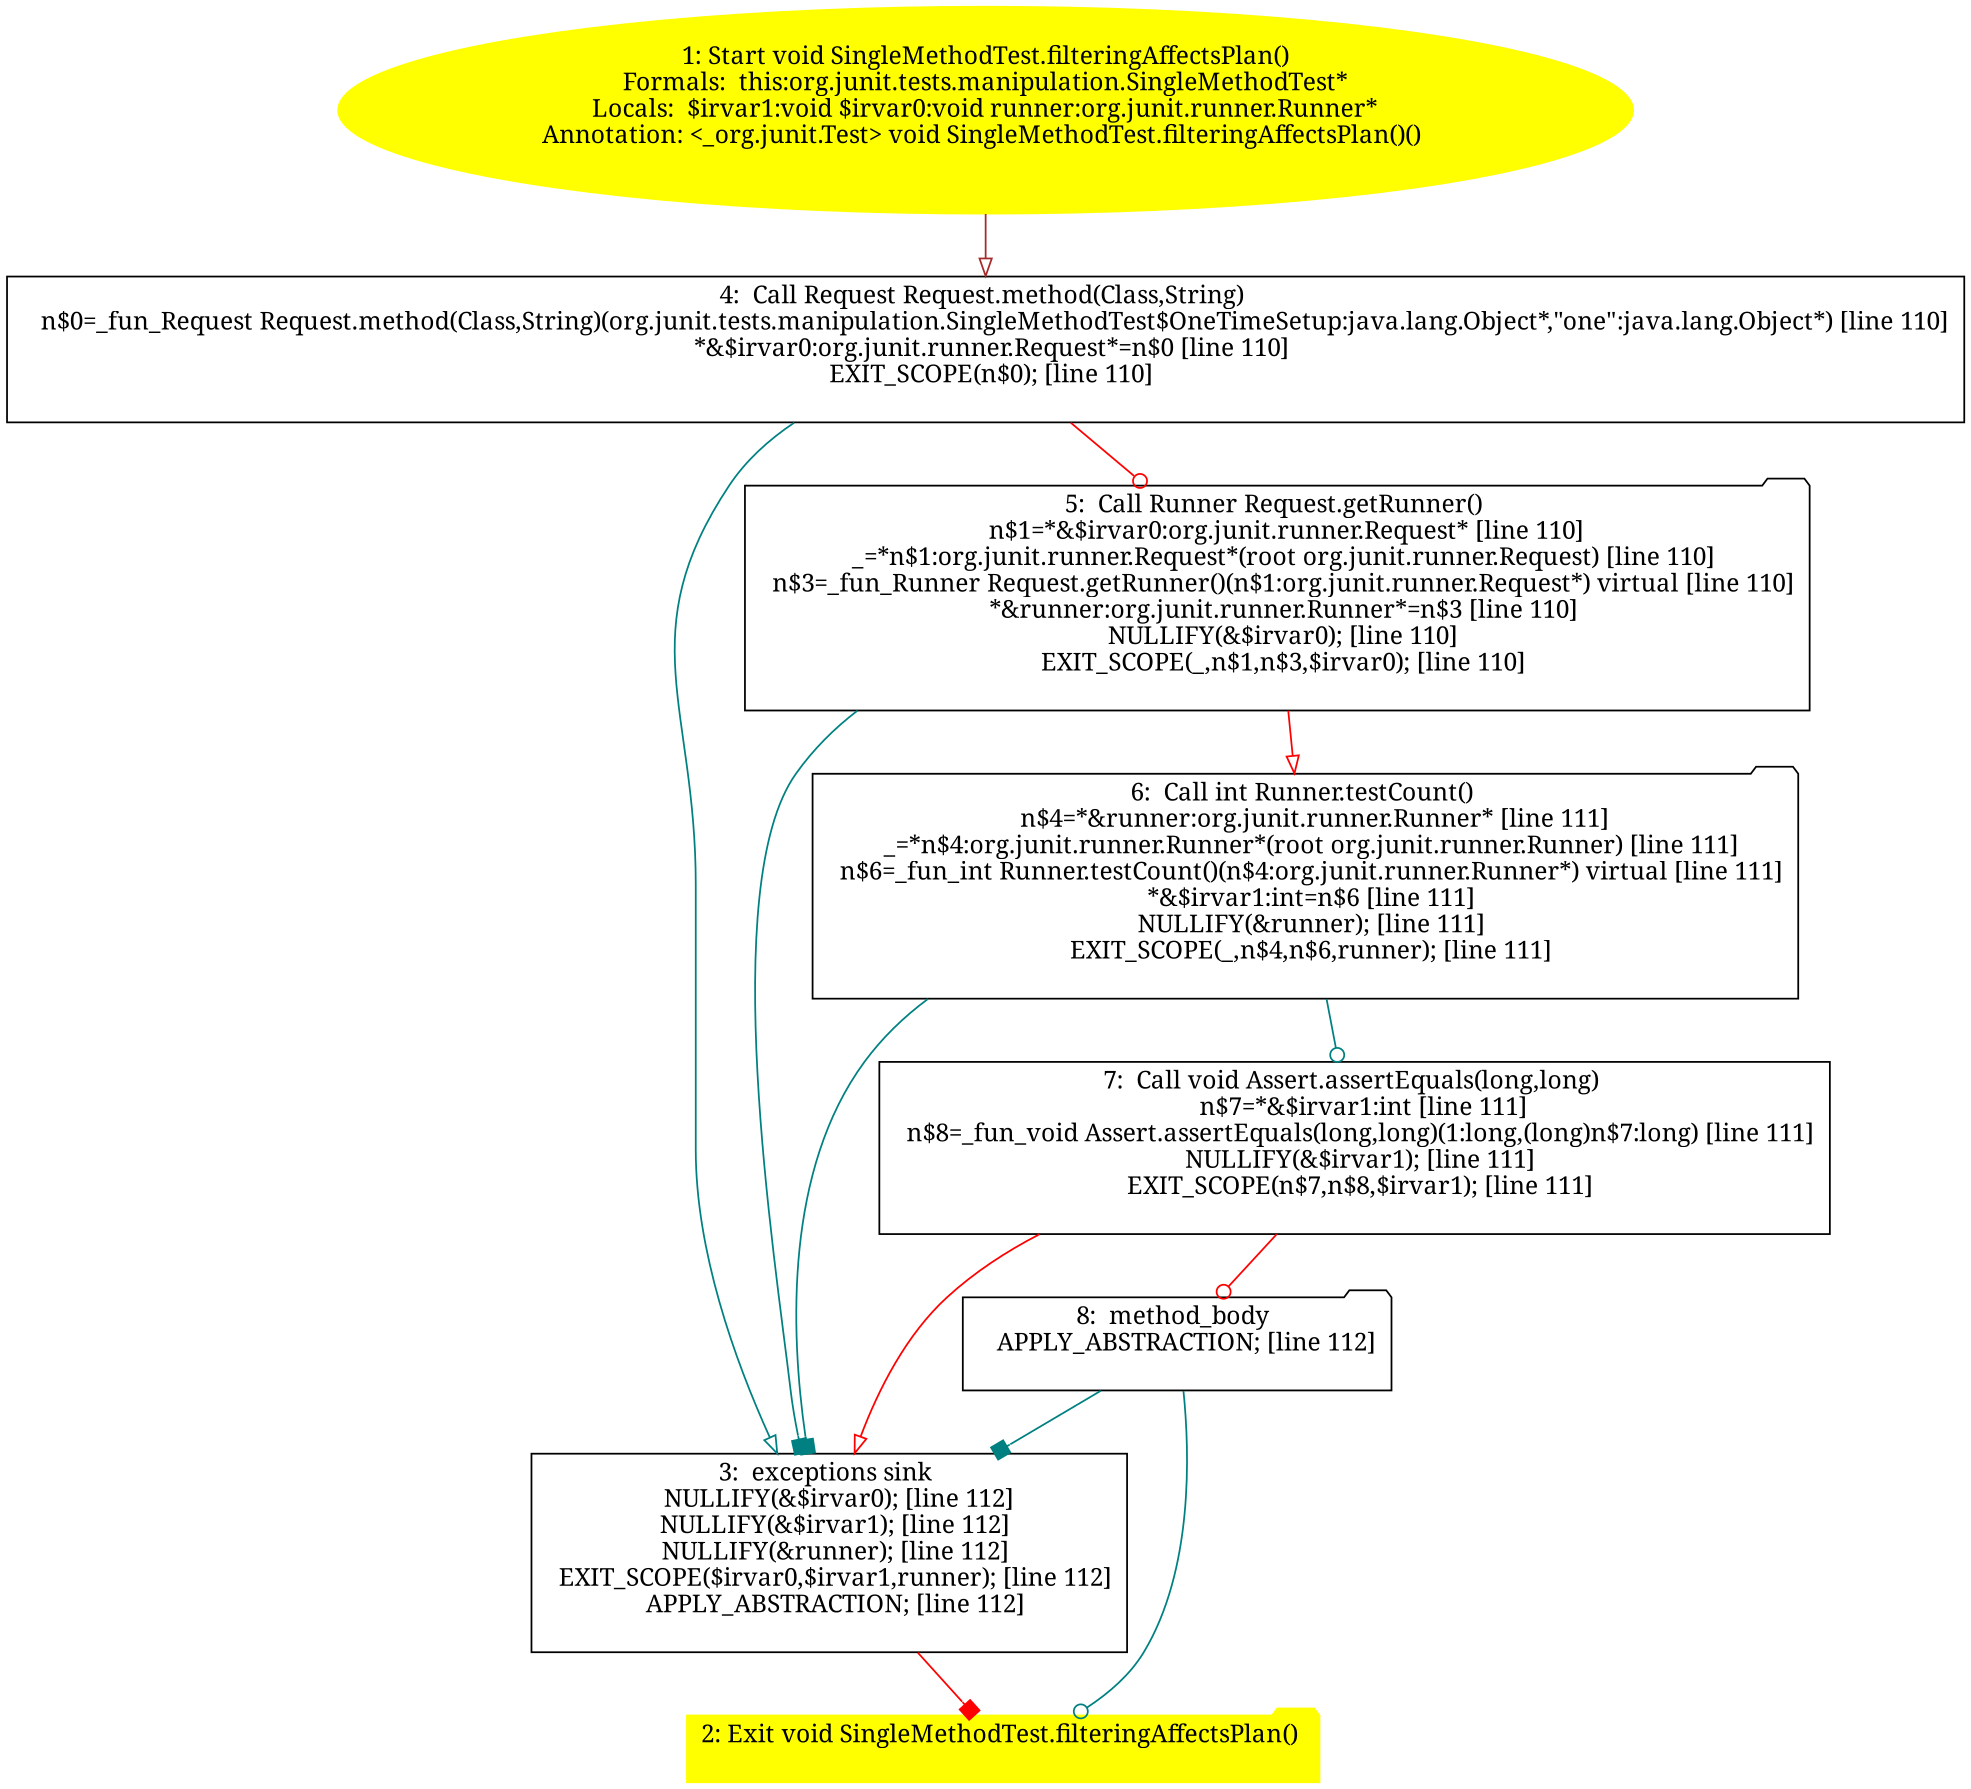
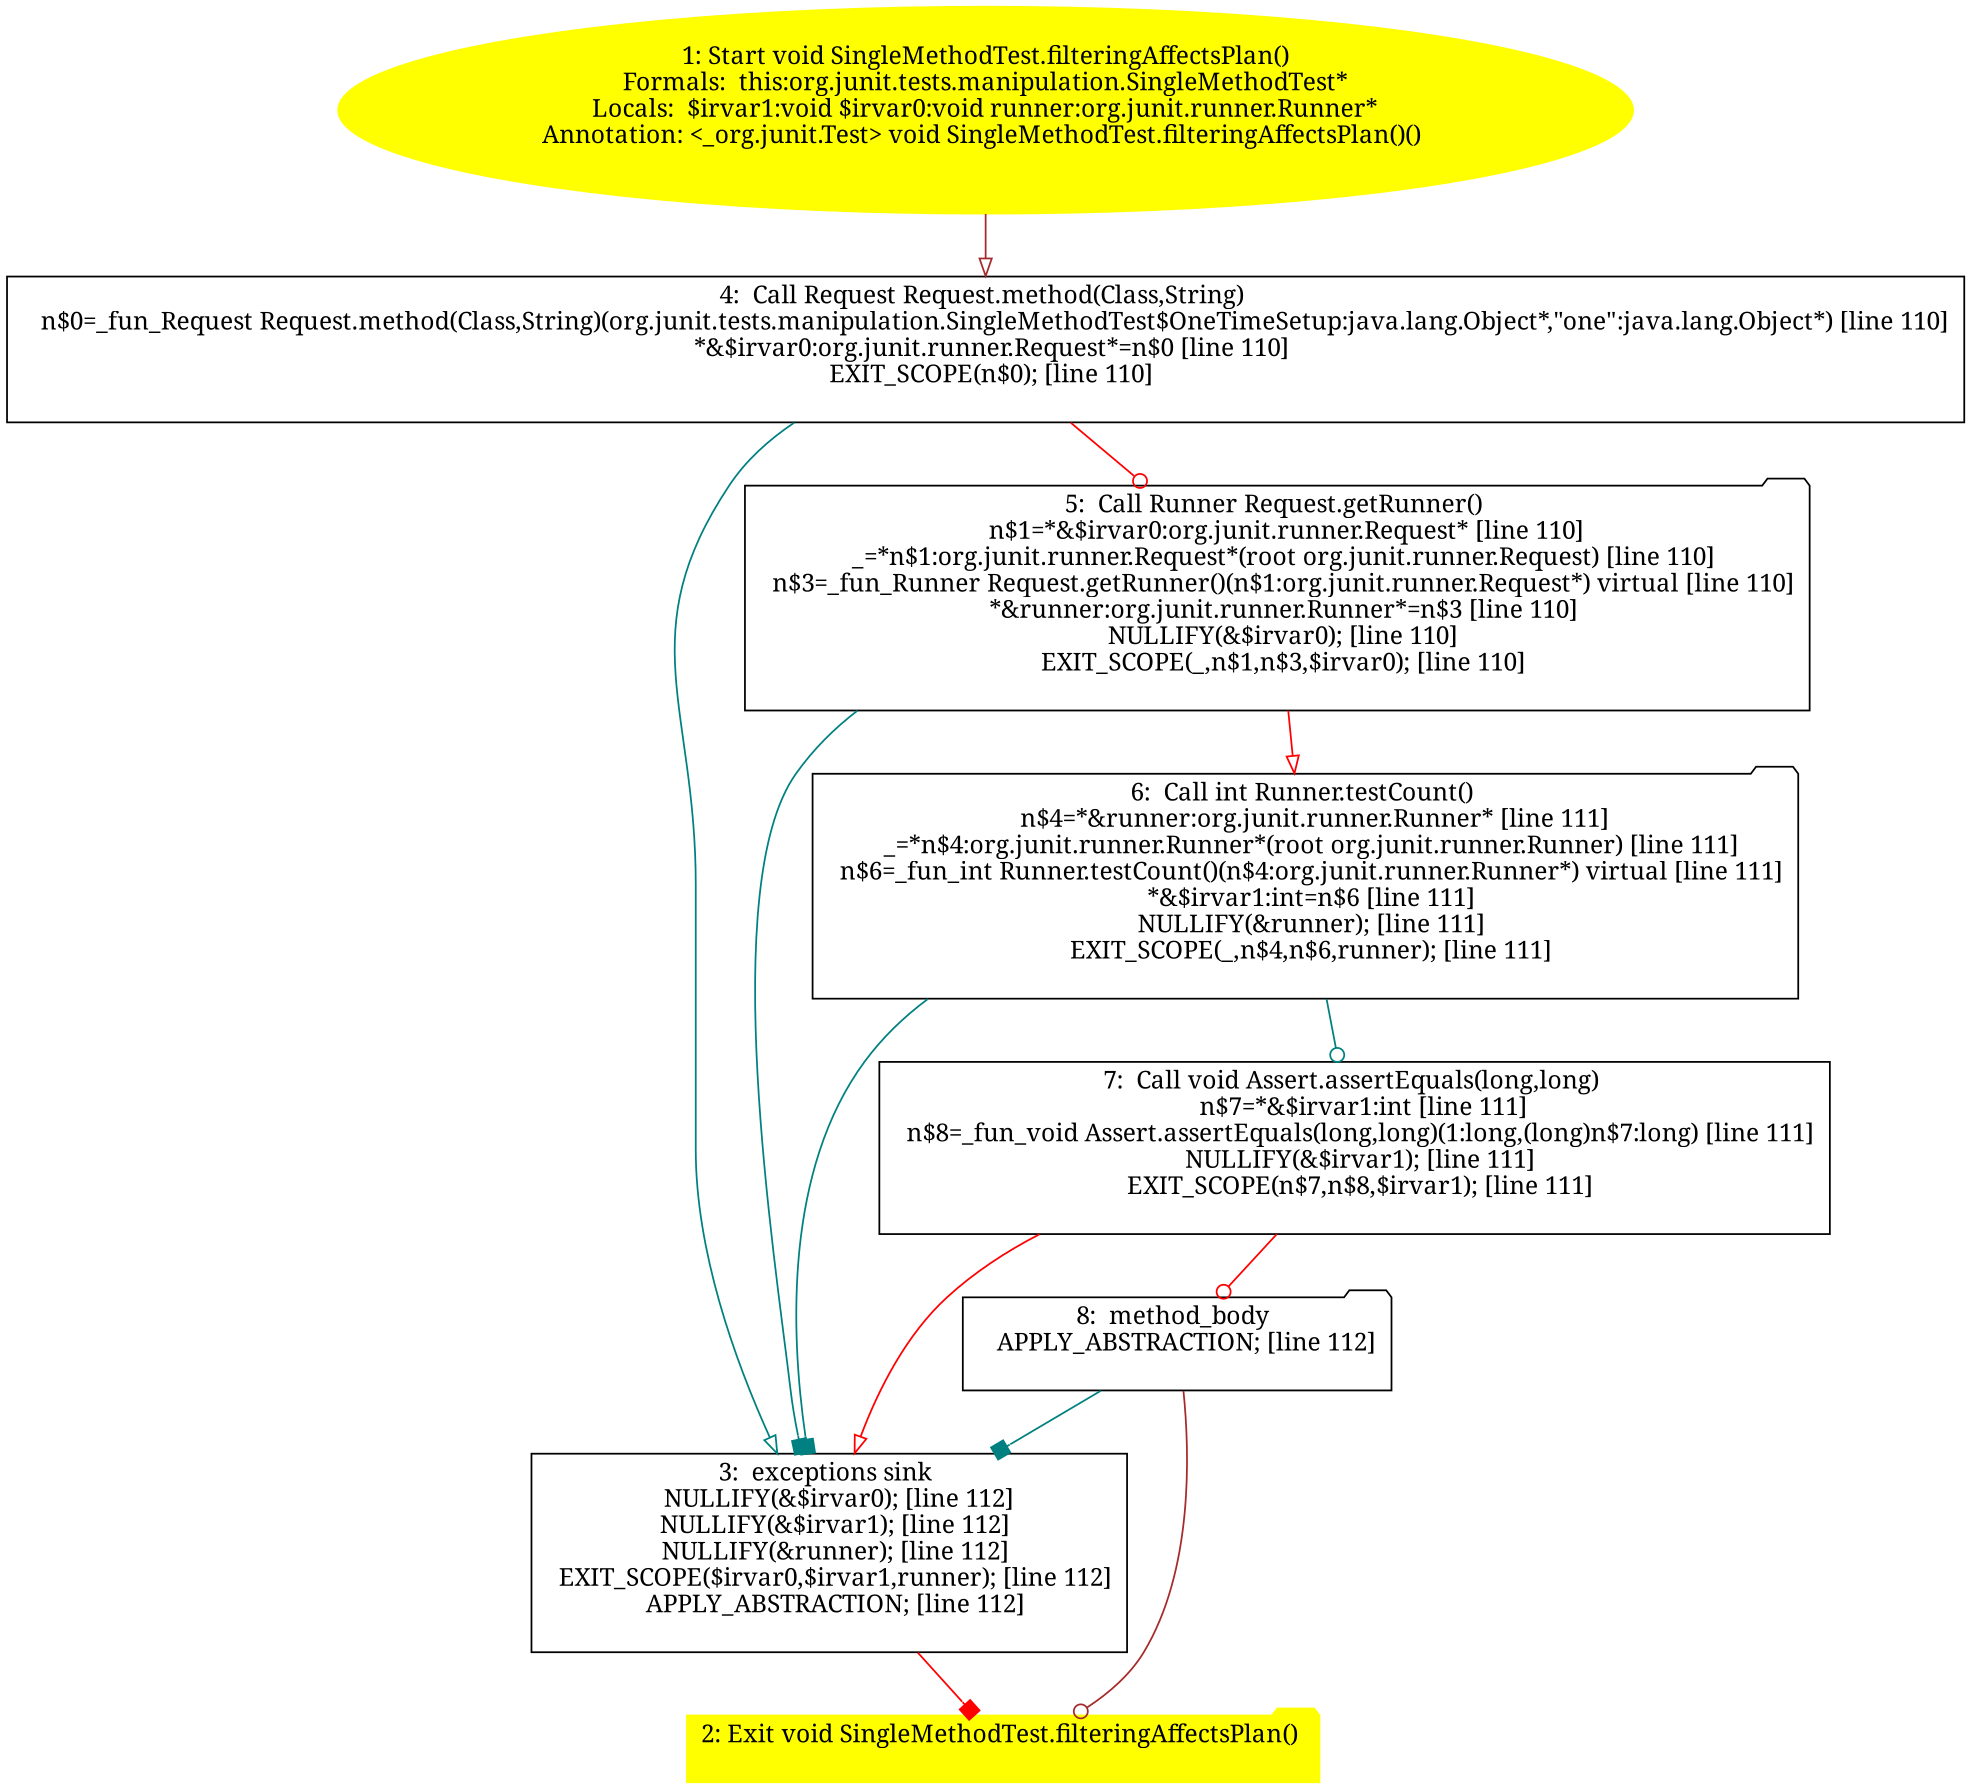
(1177, 1564) -> (1177, 1564)
